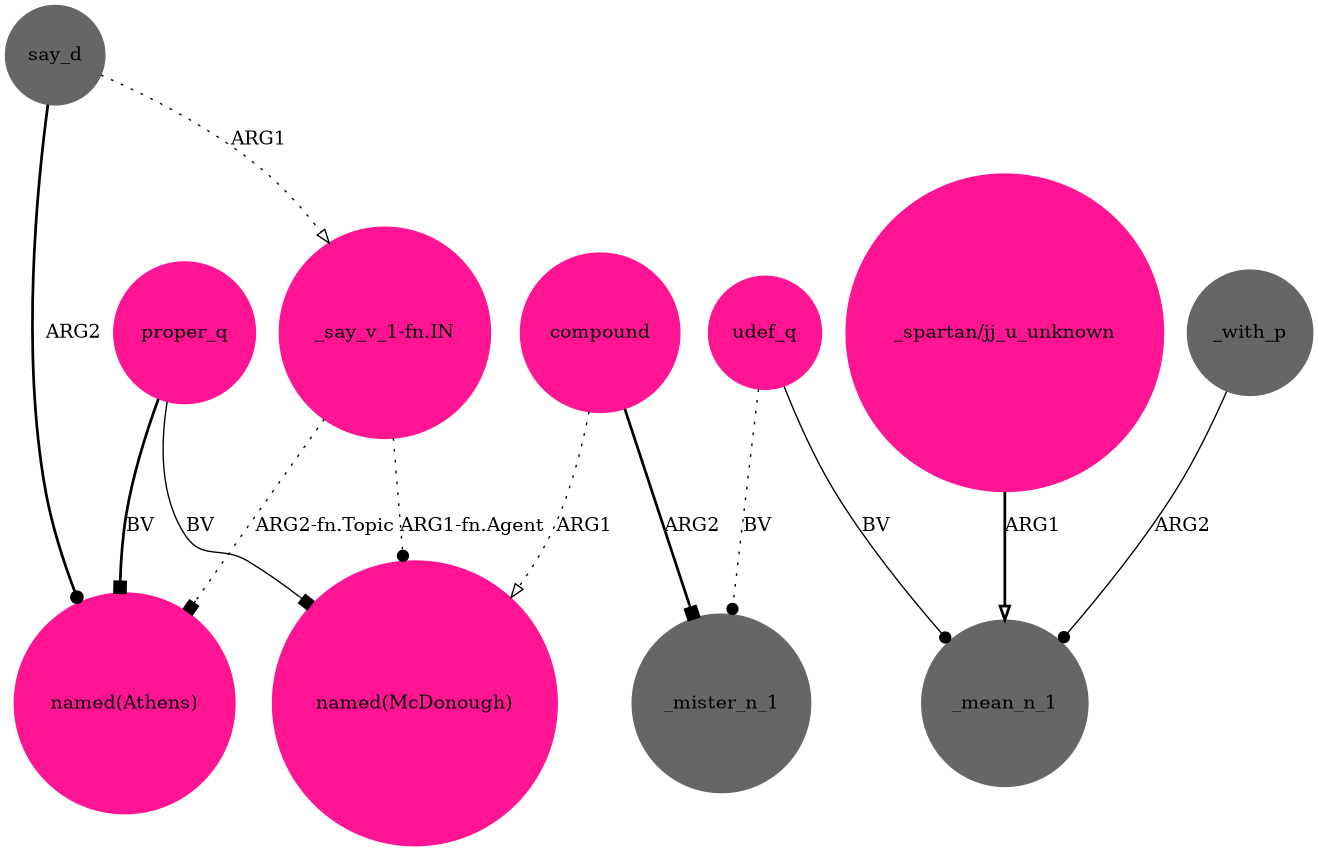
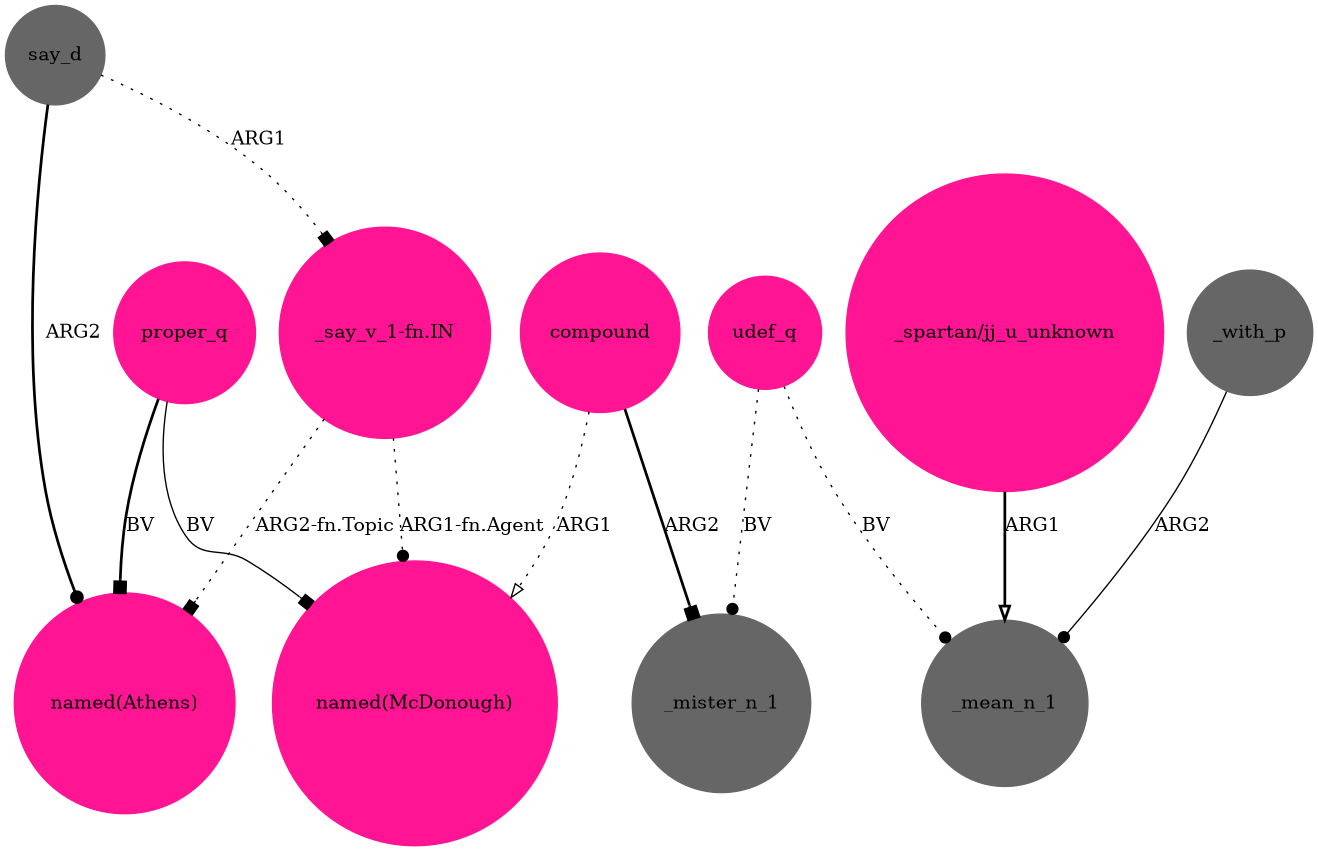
(221, 139) -> (221, 139)
(851, 517) -> (851, 517)
